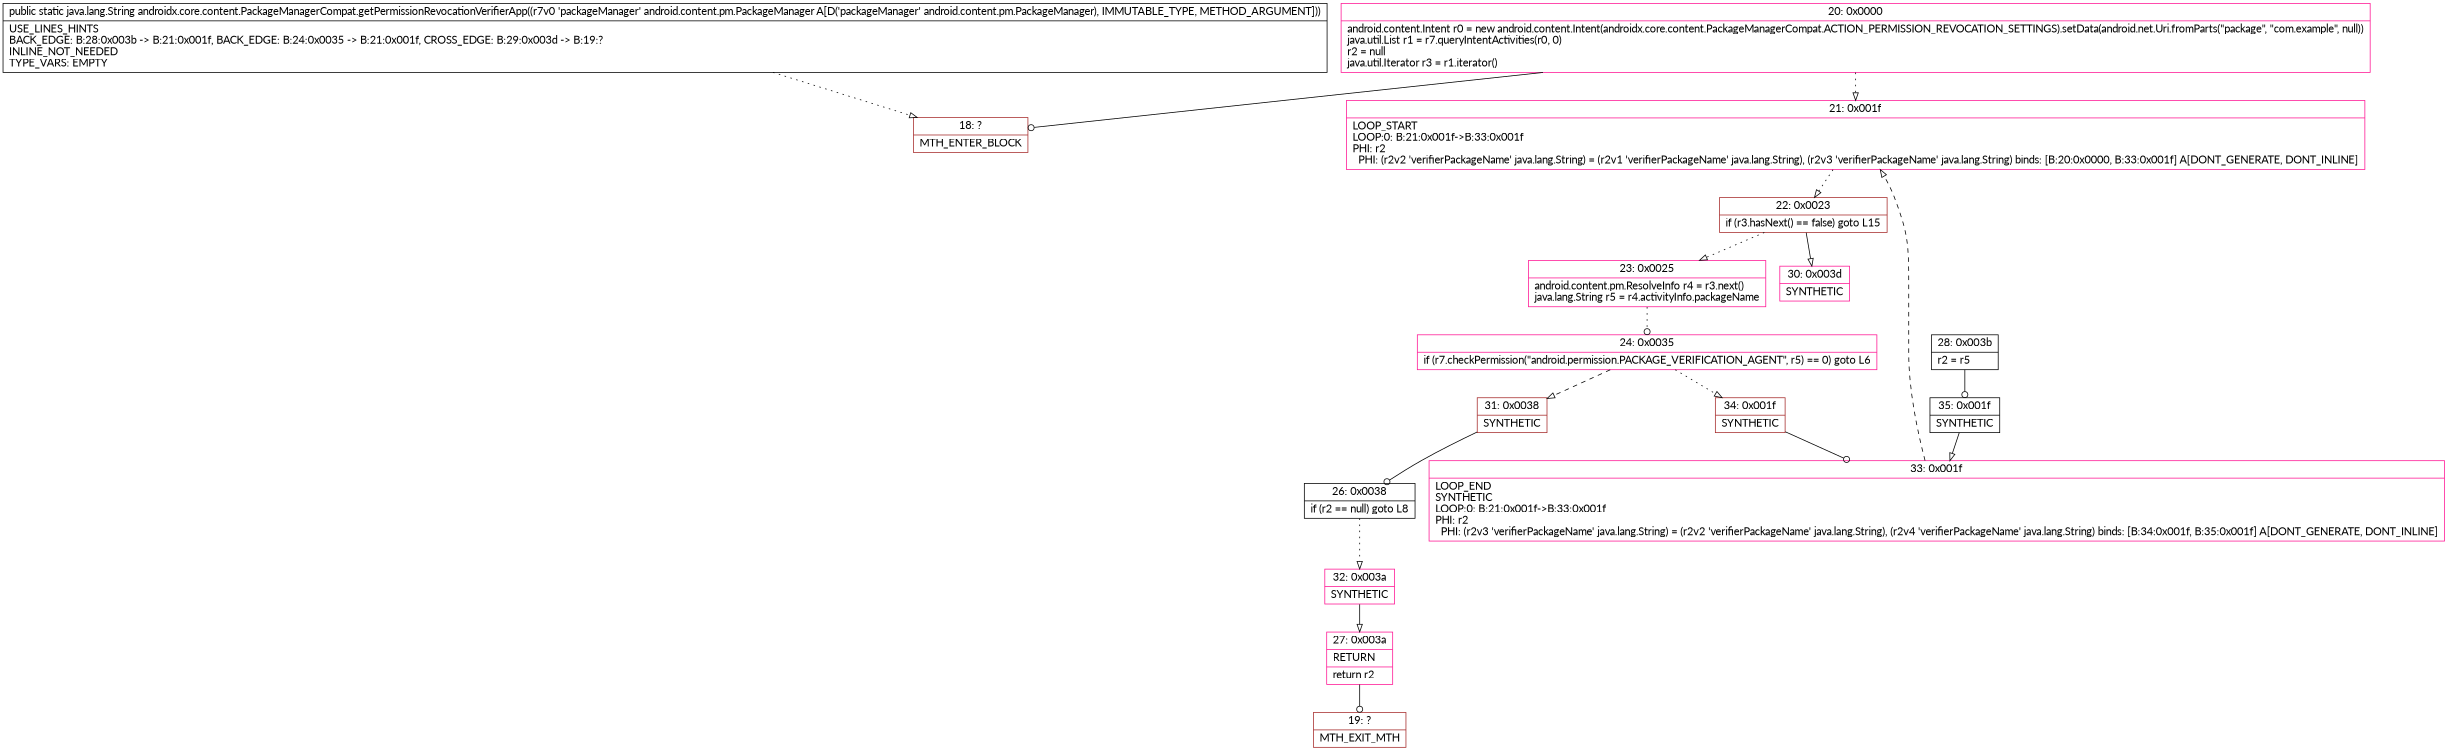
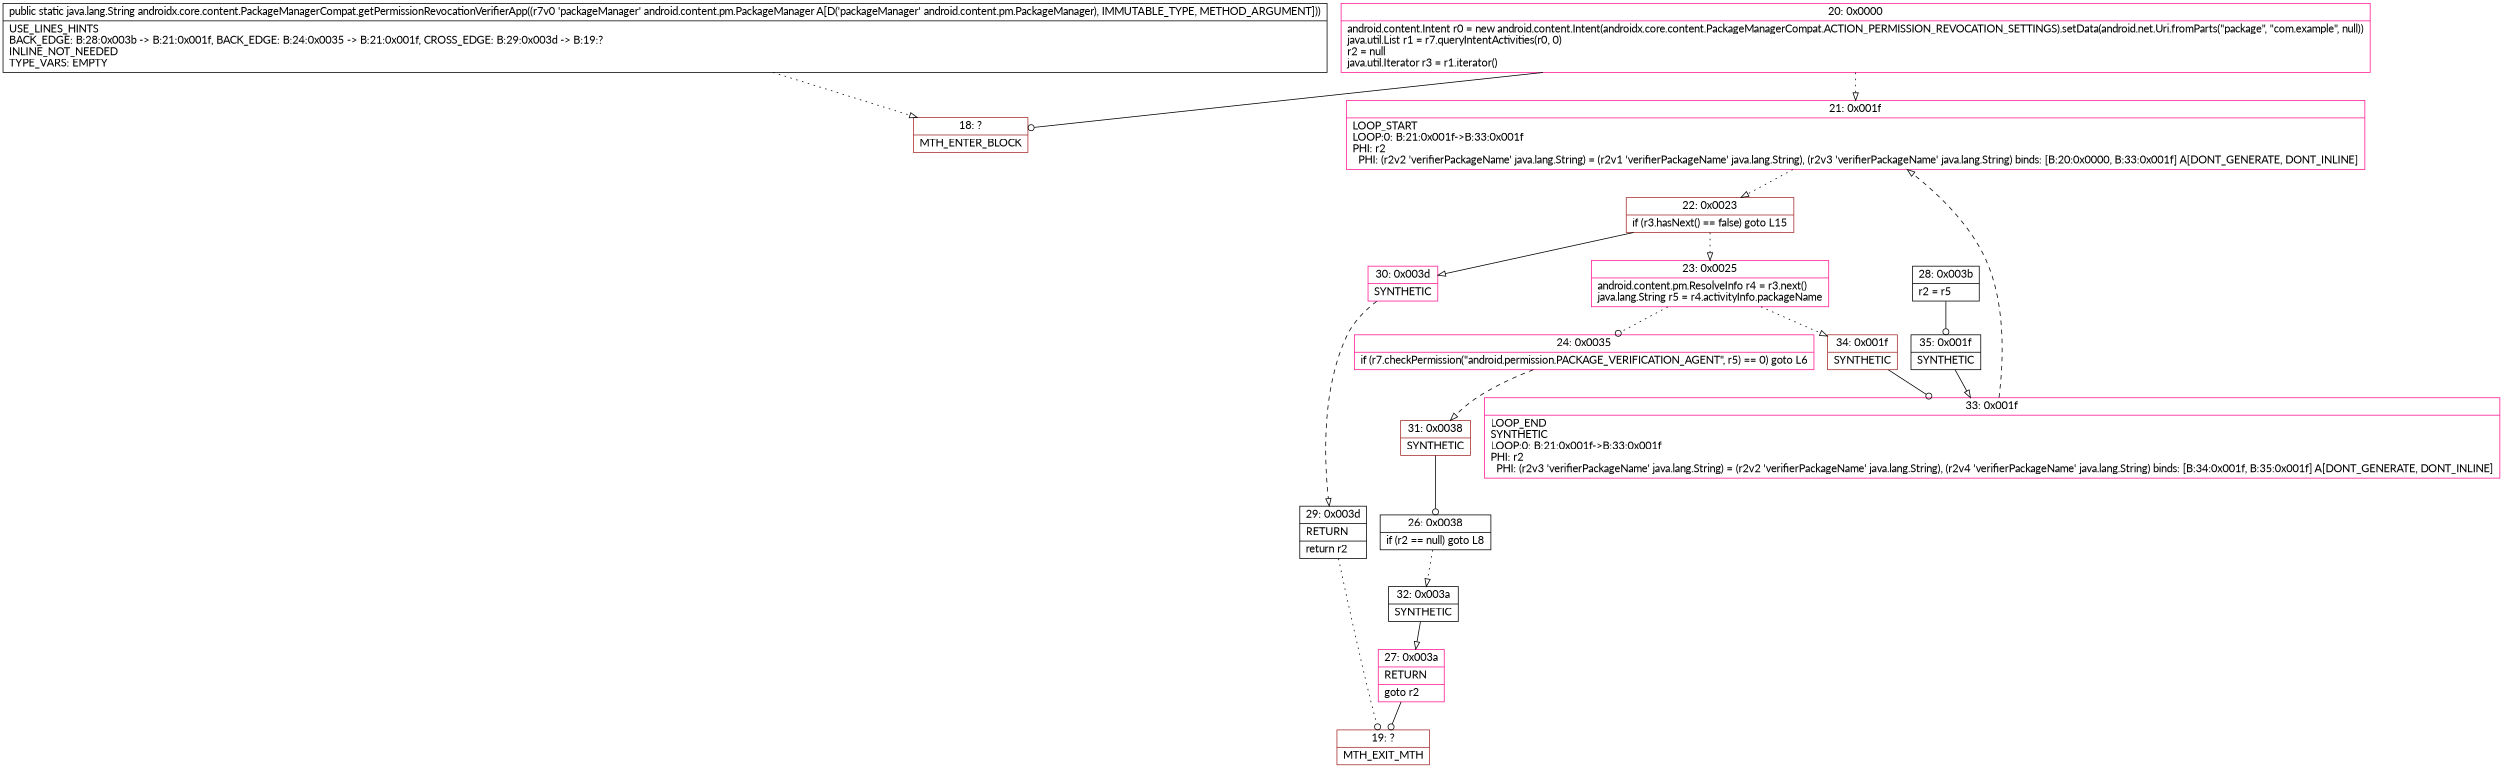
(1695, 382) -> (1791, 320)
none -> (1333, 532)
(1360, 587) -> (1423, 604)
(1354, 675) -> (1402, 693)
